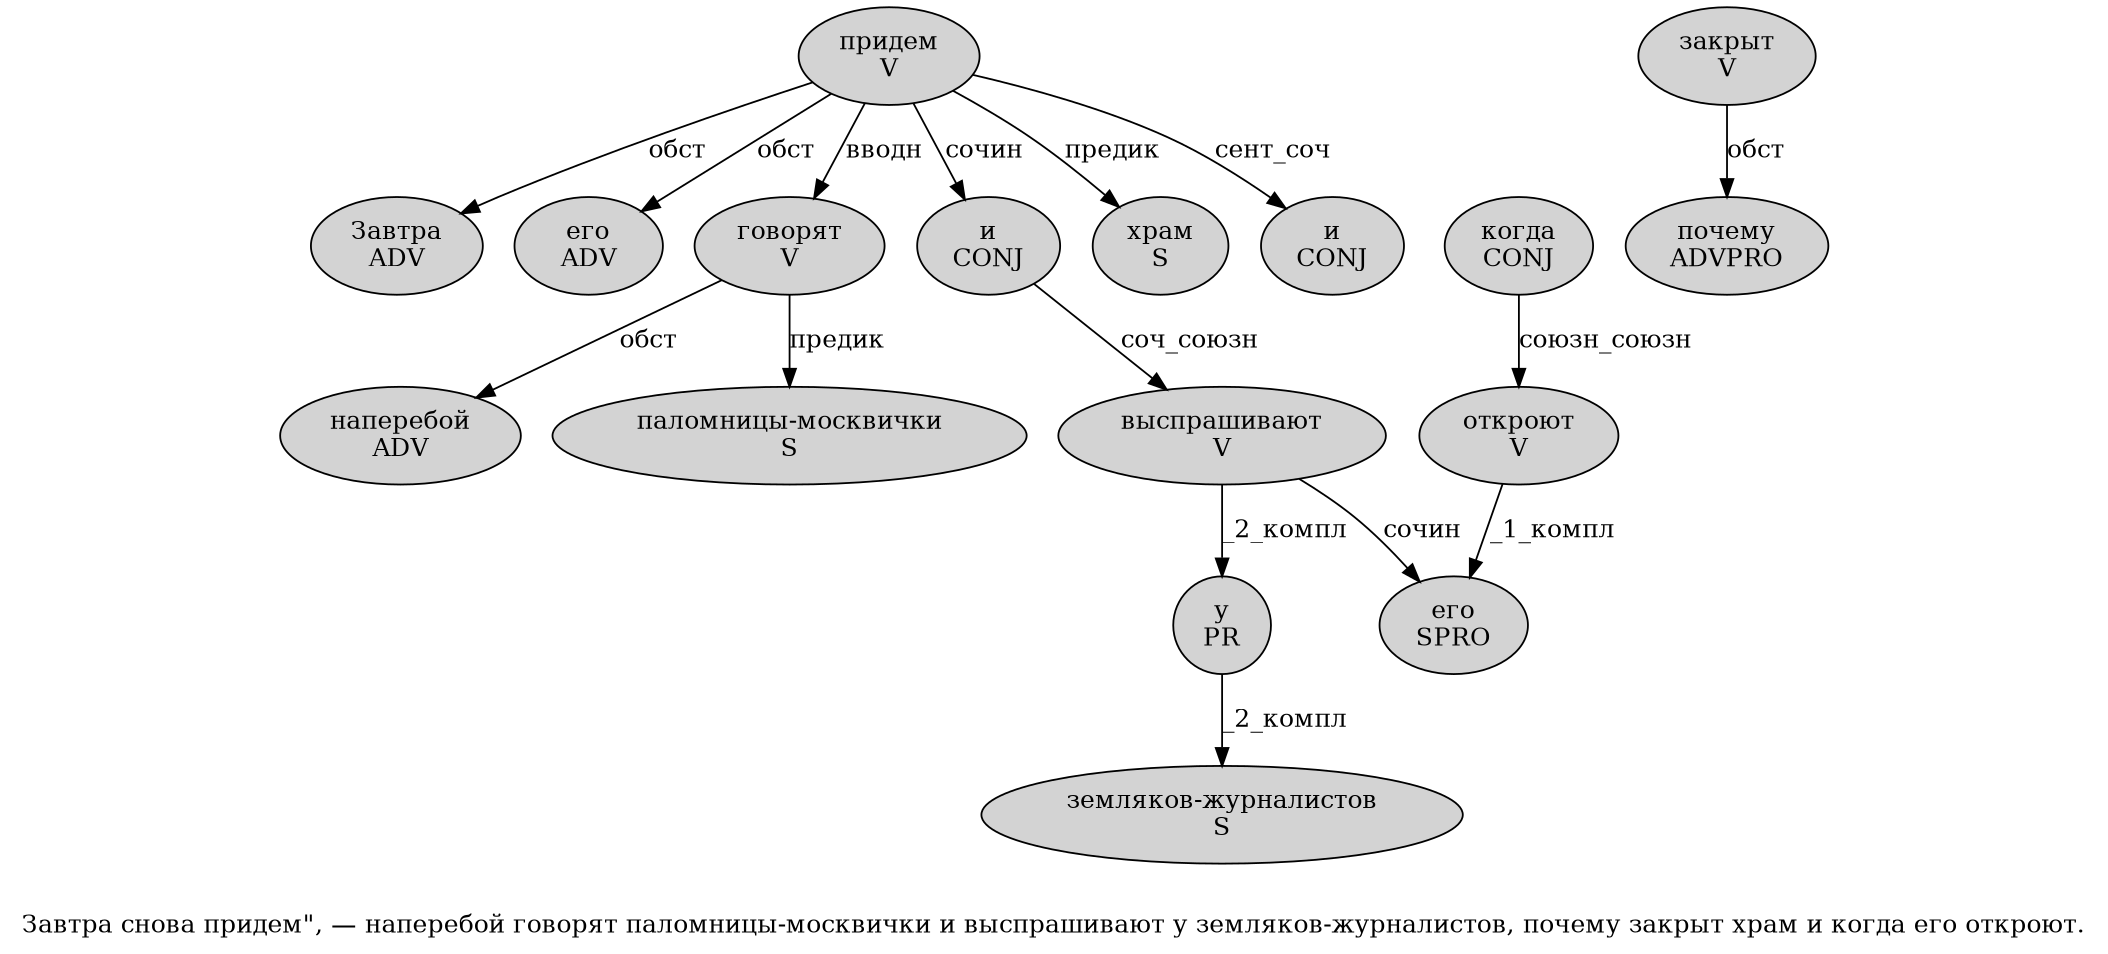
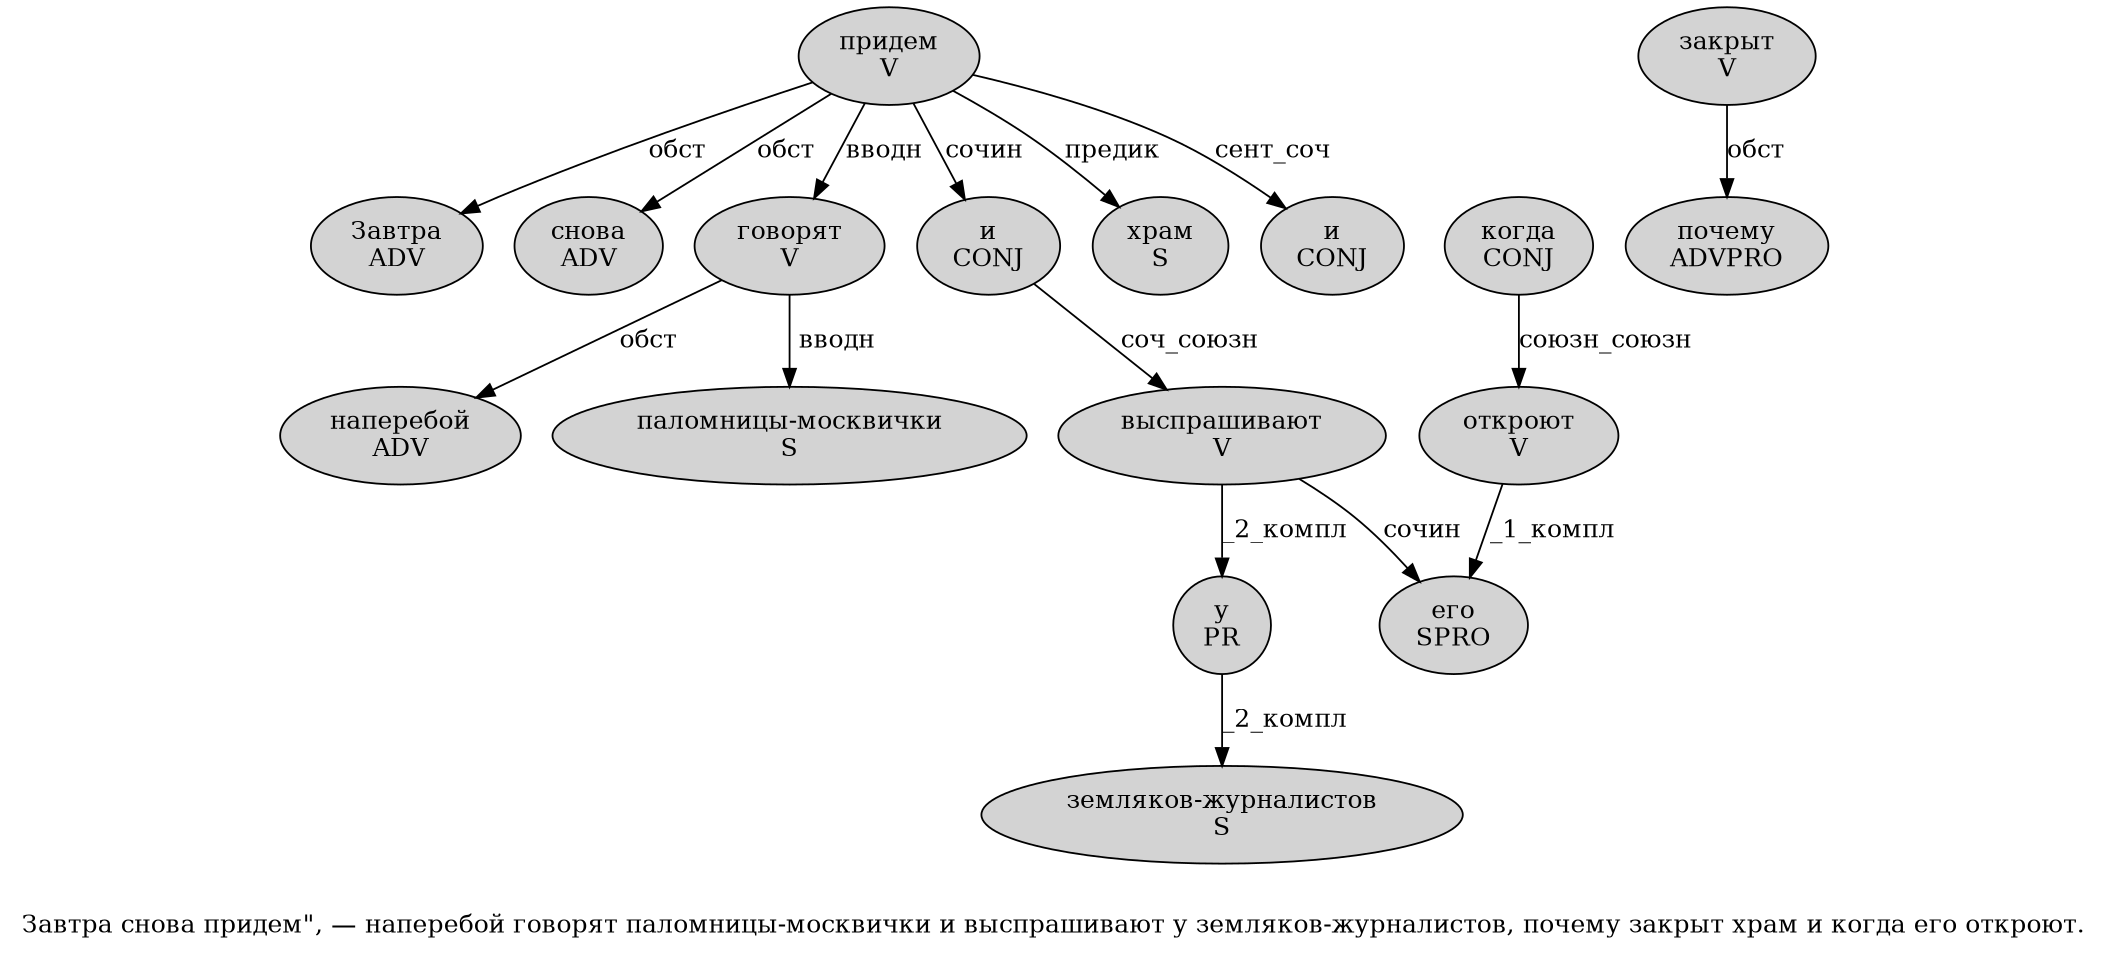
(589, 246) -> (589, 246)
(838, 341) -> (838, 341)
